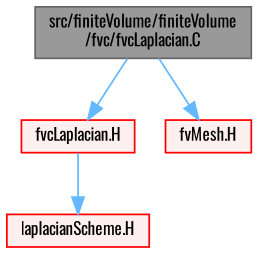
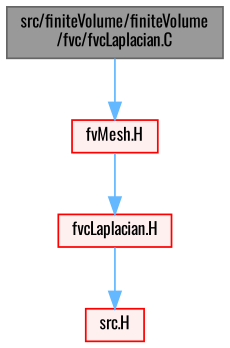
(112, 82) -> (115, 175)
(78, 231) -> (115, 325)
